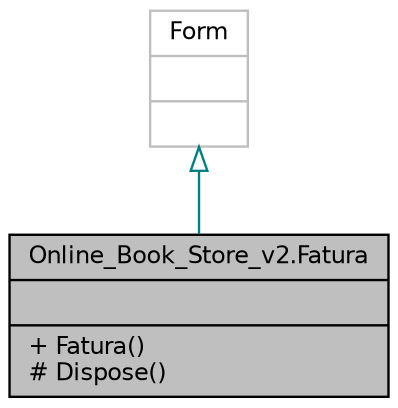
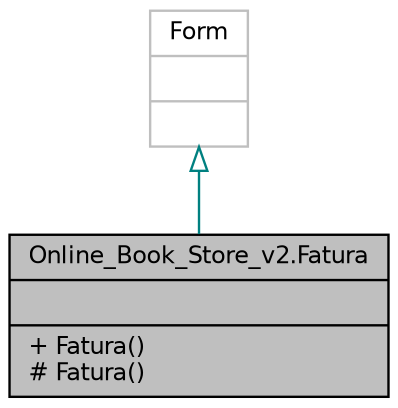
(98, 373) -> (87, 373)
